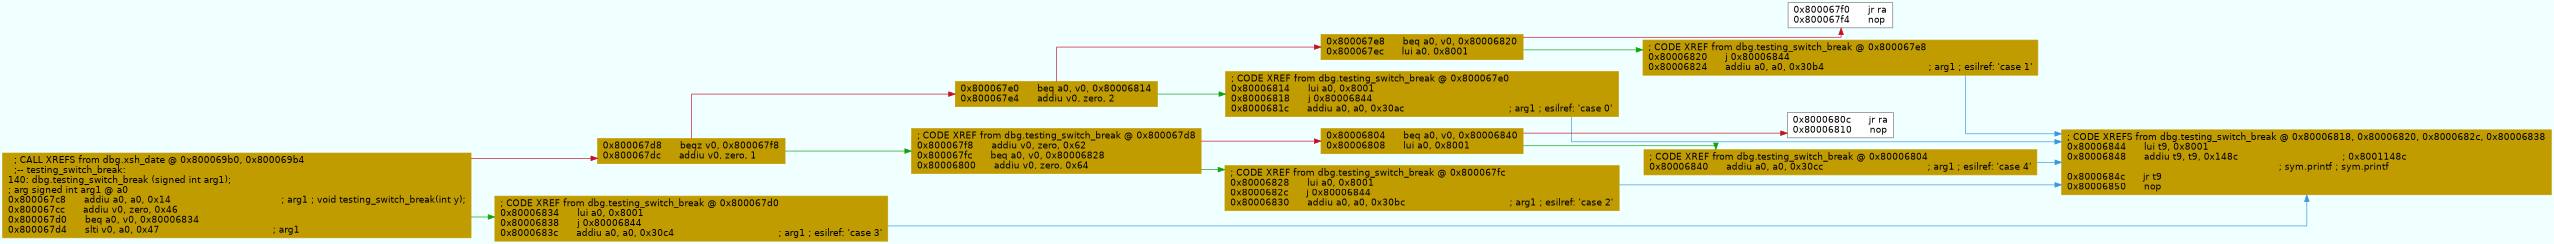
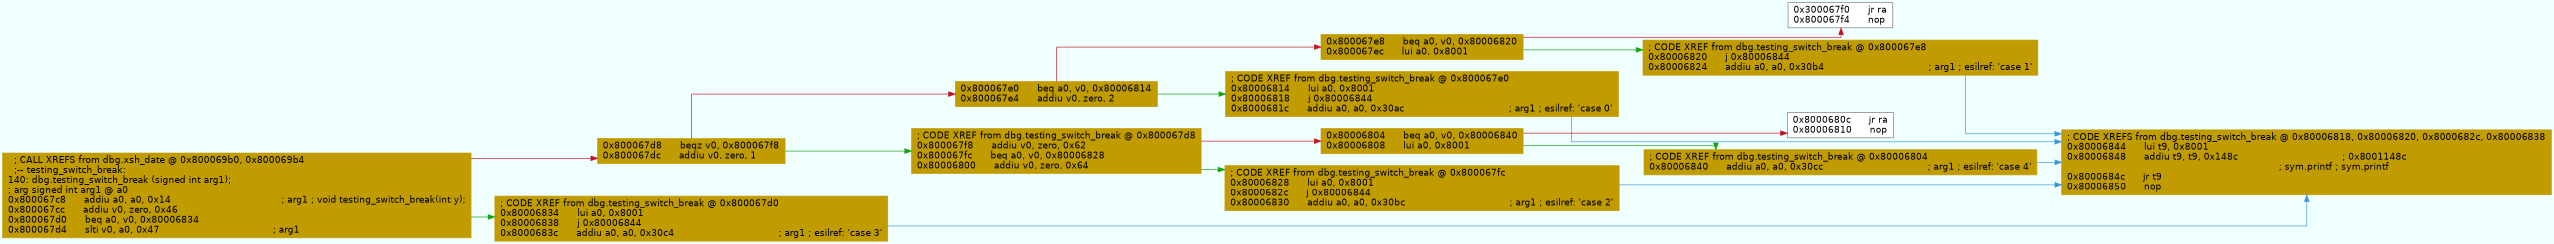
(1840, 15) -> (1840, 15)
